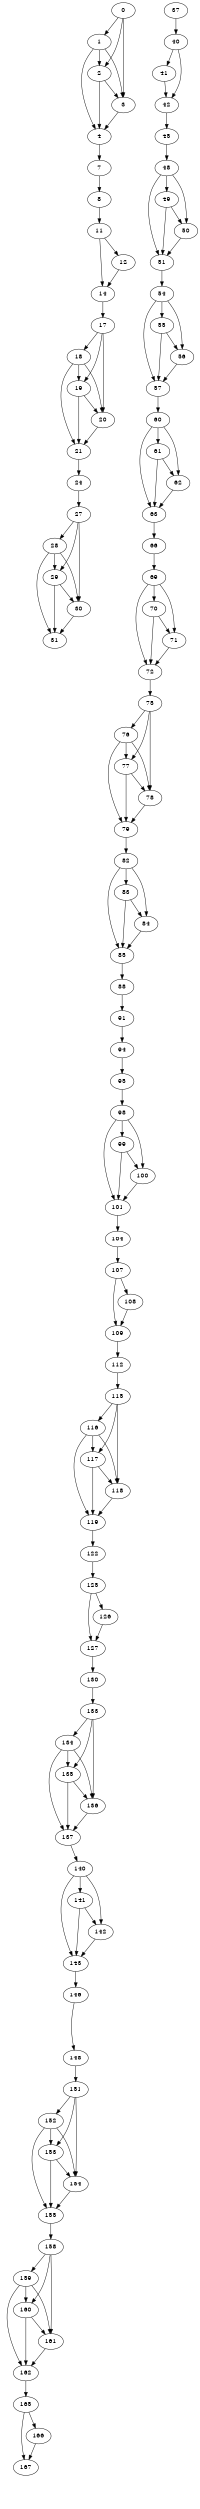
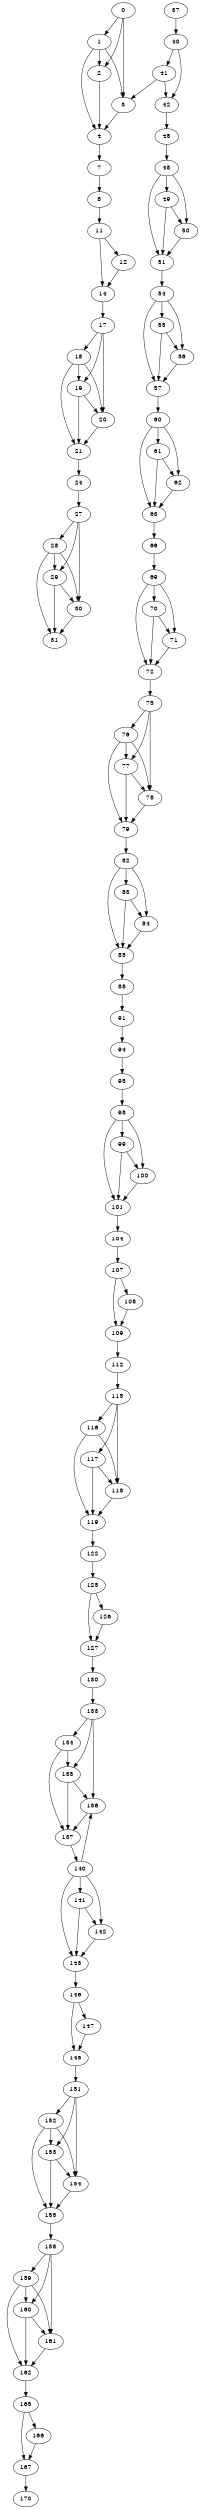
(110, 88) -> (146, 88)
(93, 1442) -> none
(86, 1770) -> (86, 1840)
none -> (88, 2026)
none -> (26, 2499)
